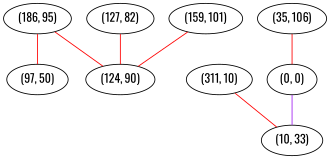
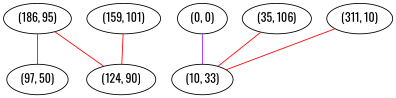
(120, 19) -> none
(292, 49) -> (239, 49)
